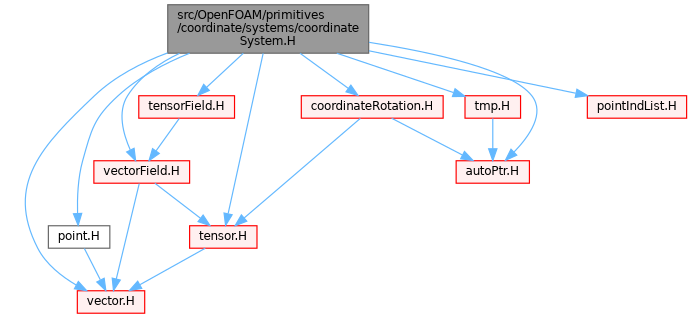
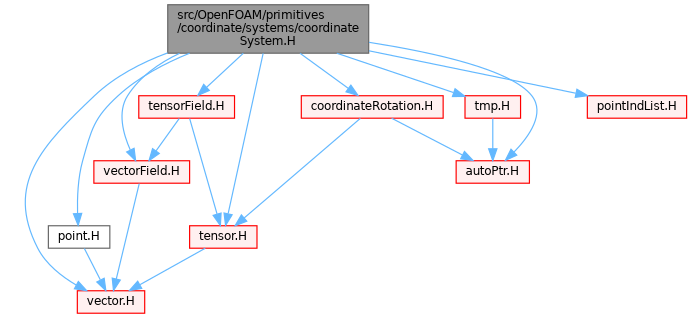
(178, 201) -> (203, 166)
